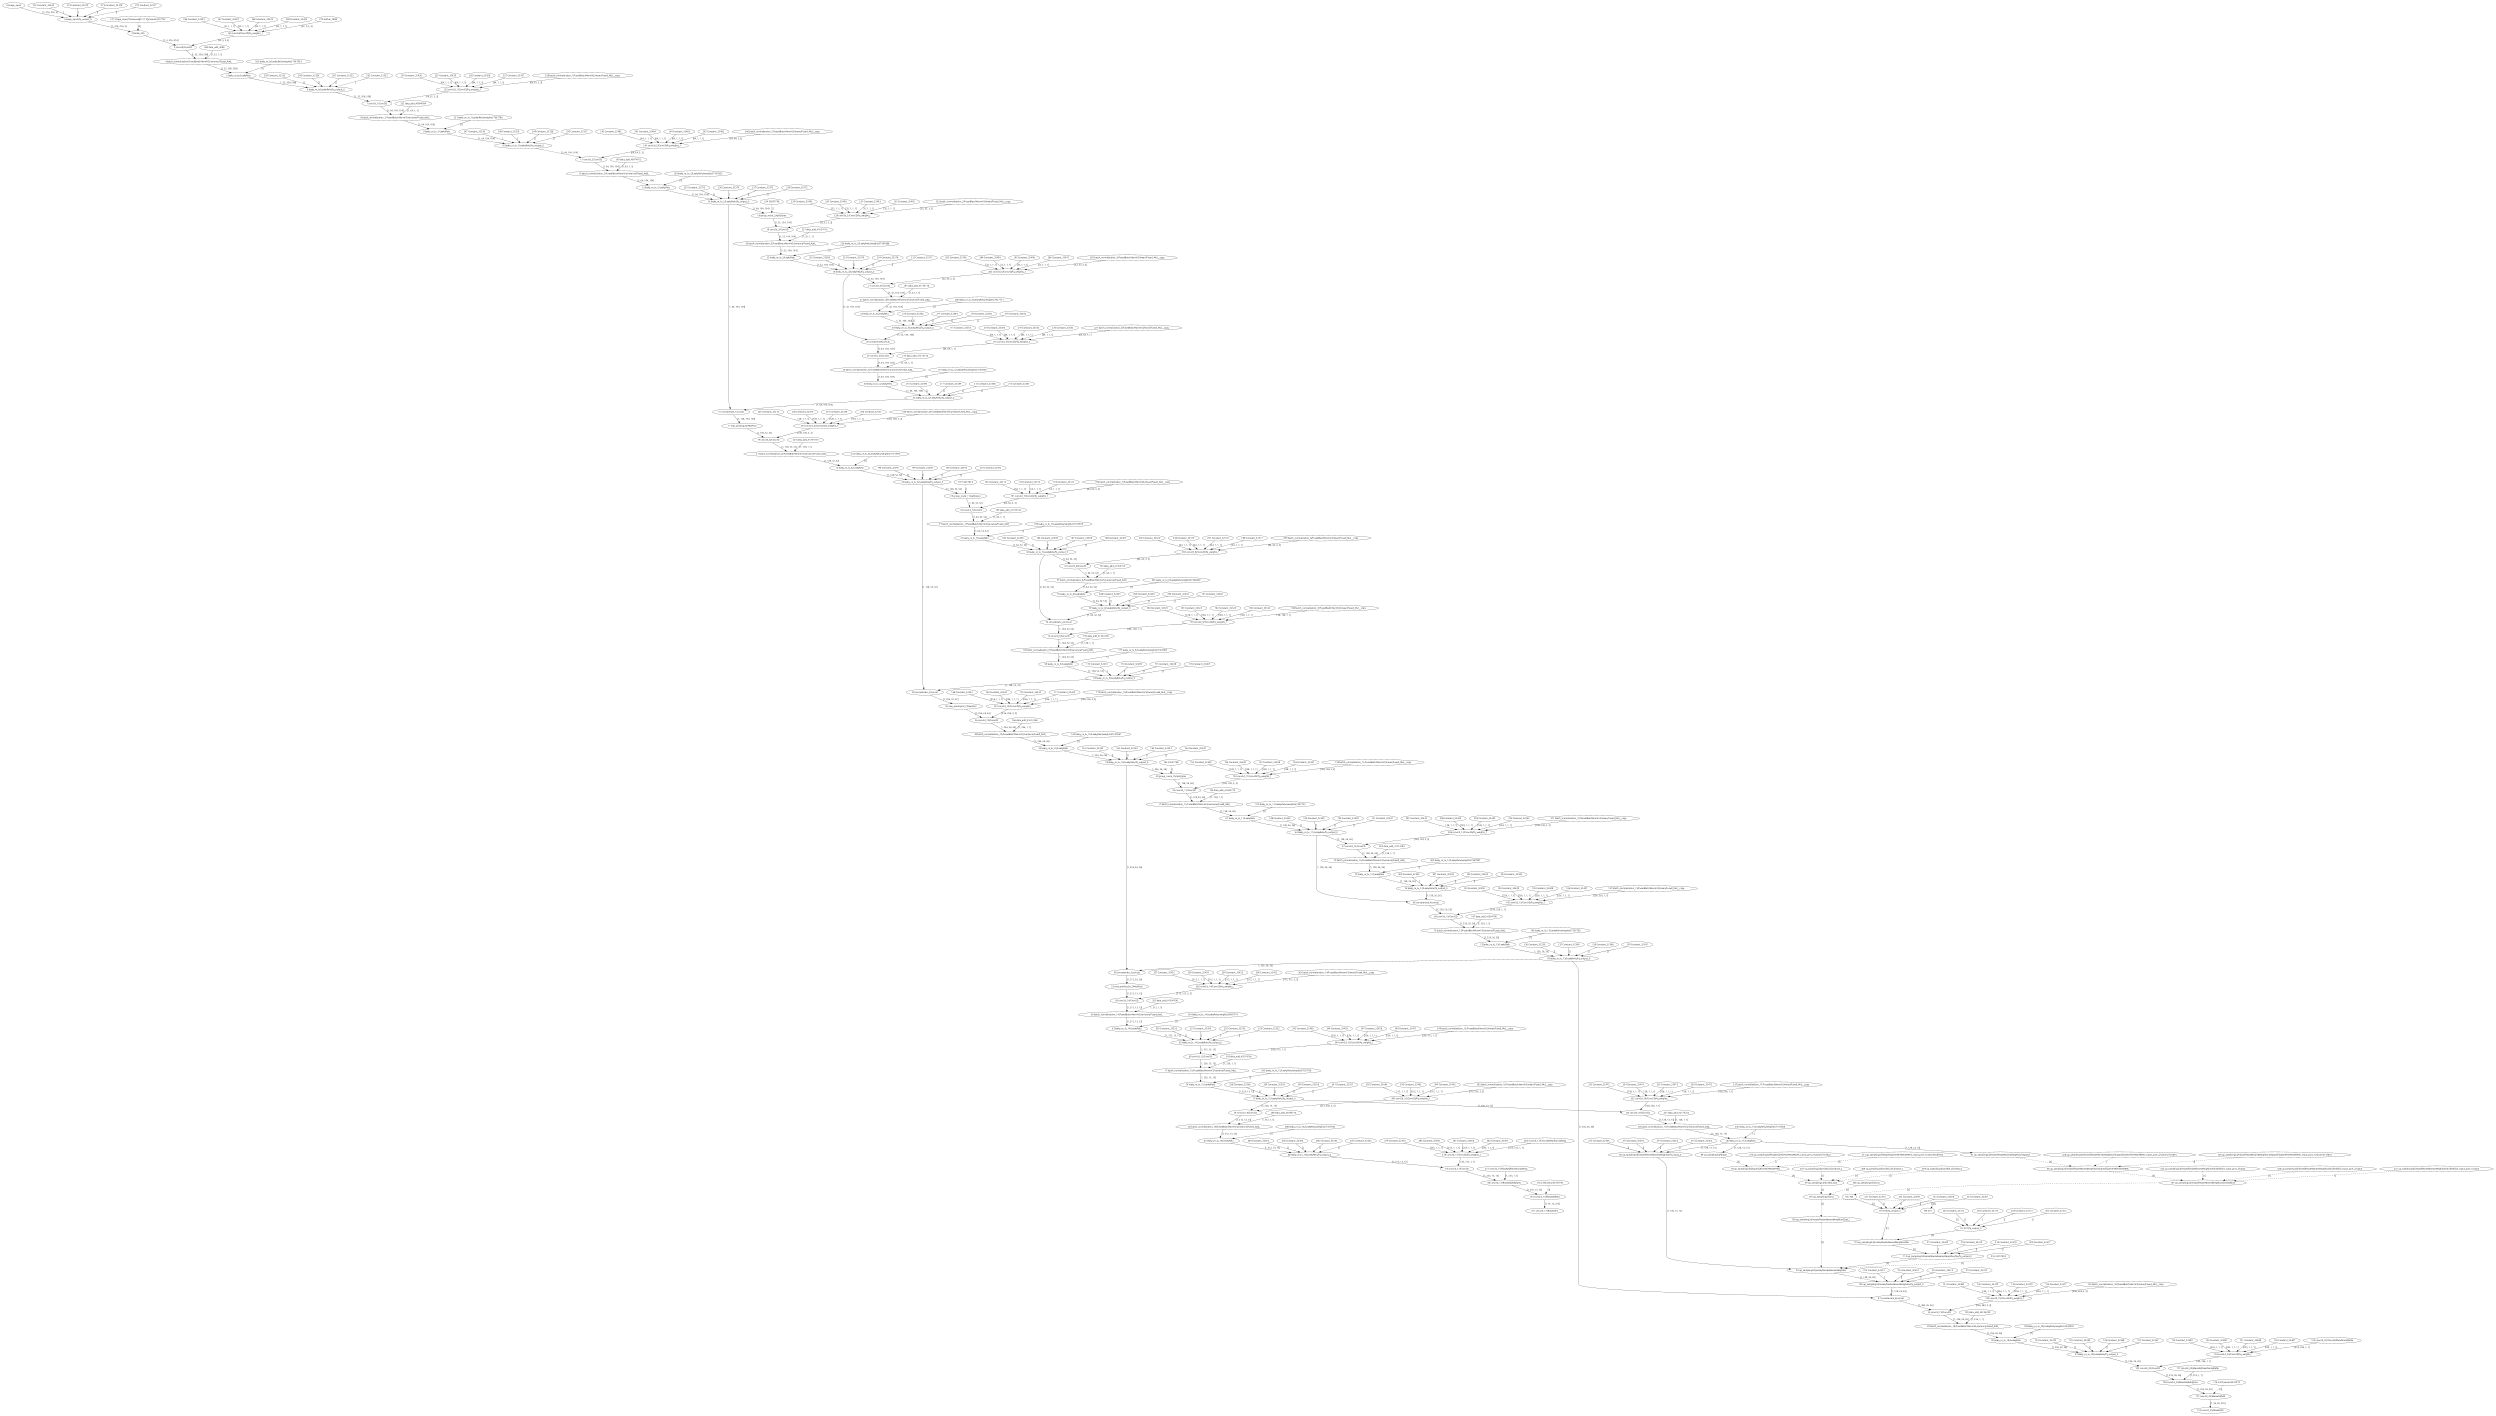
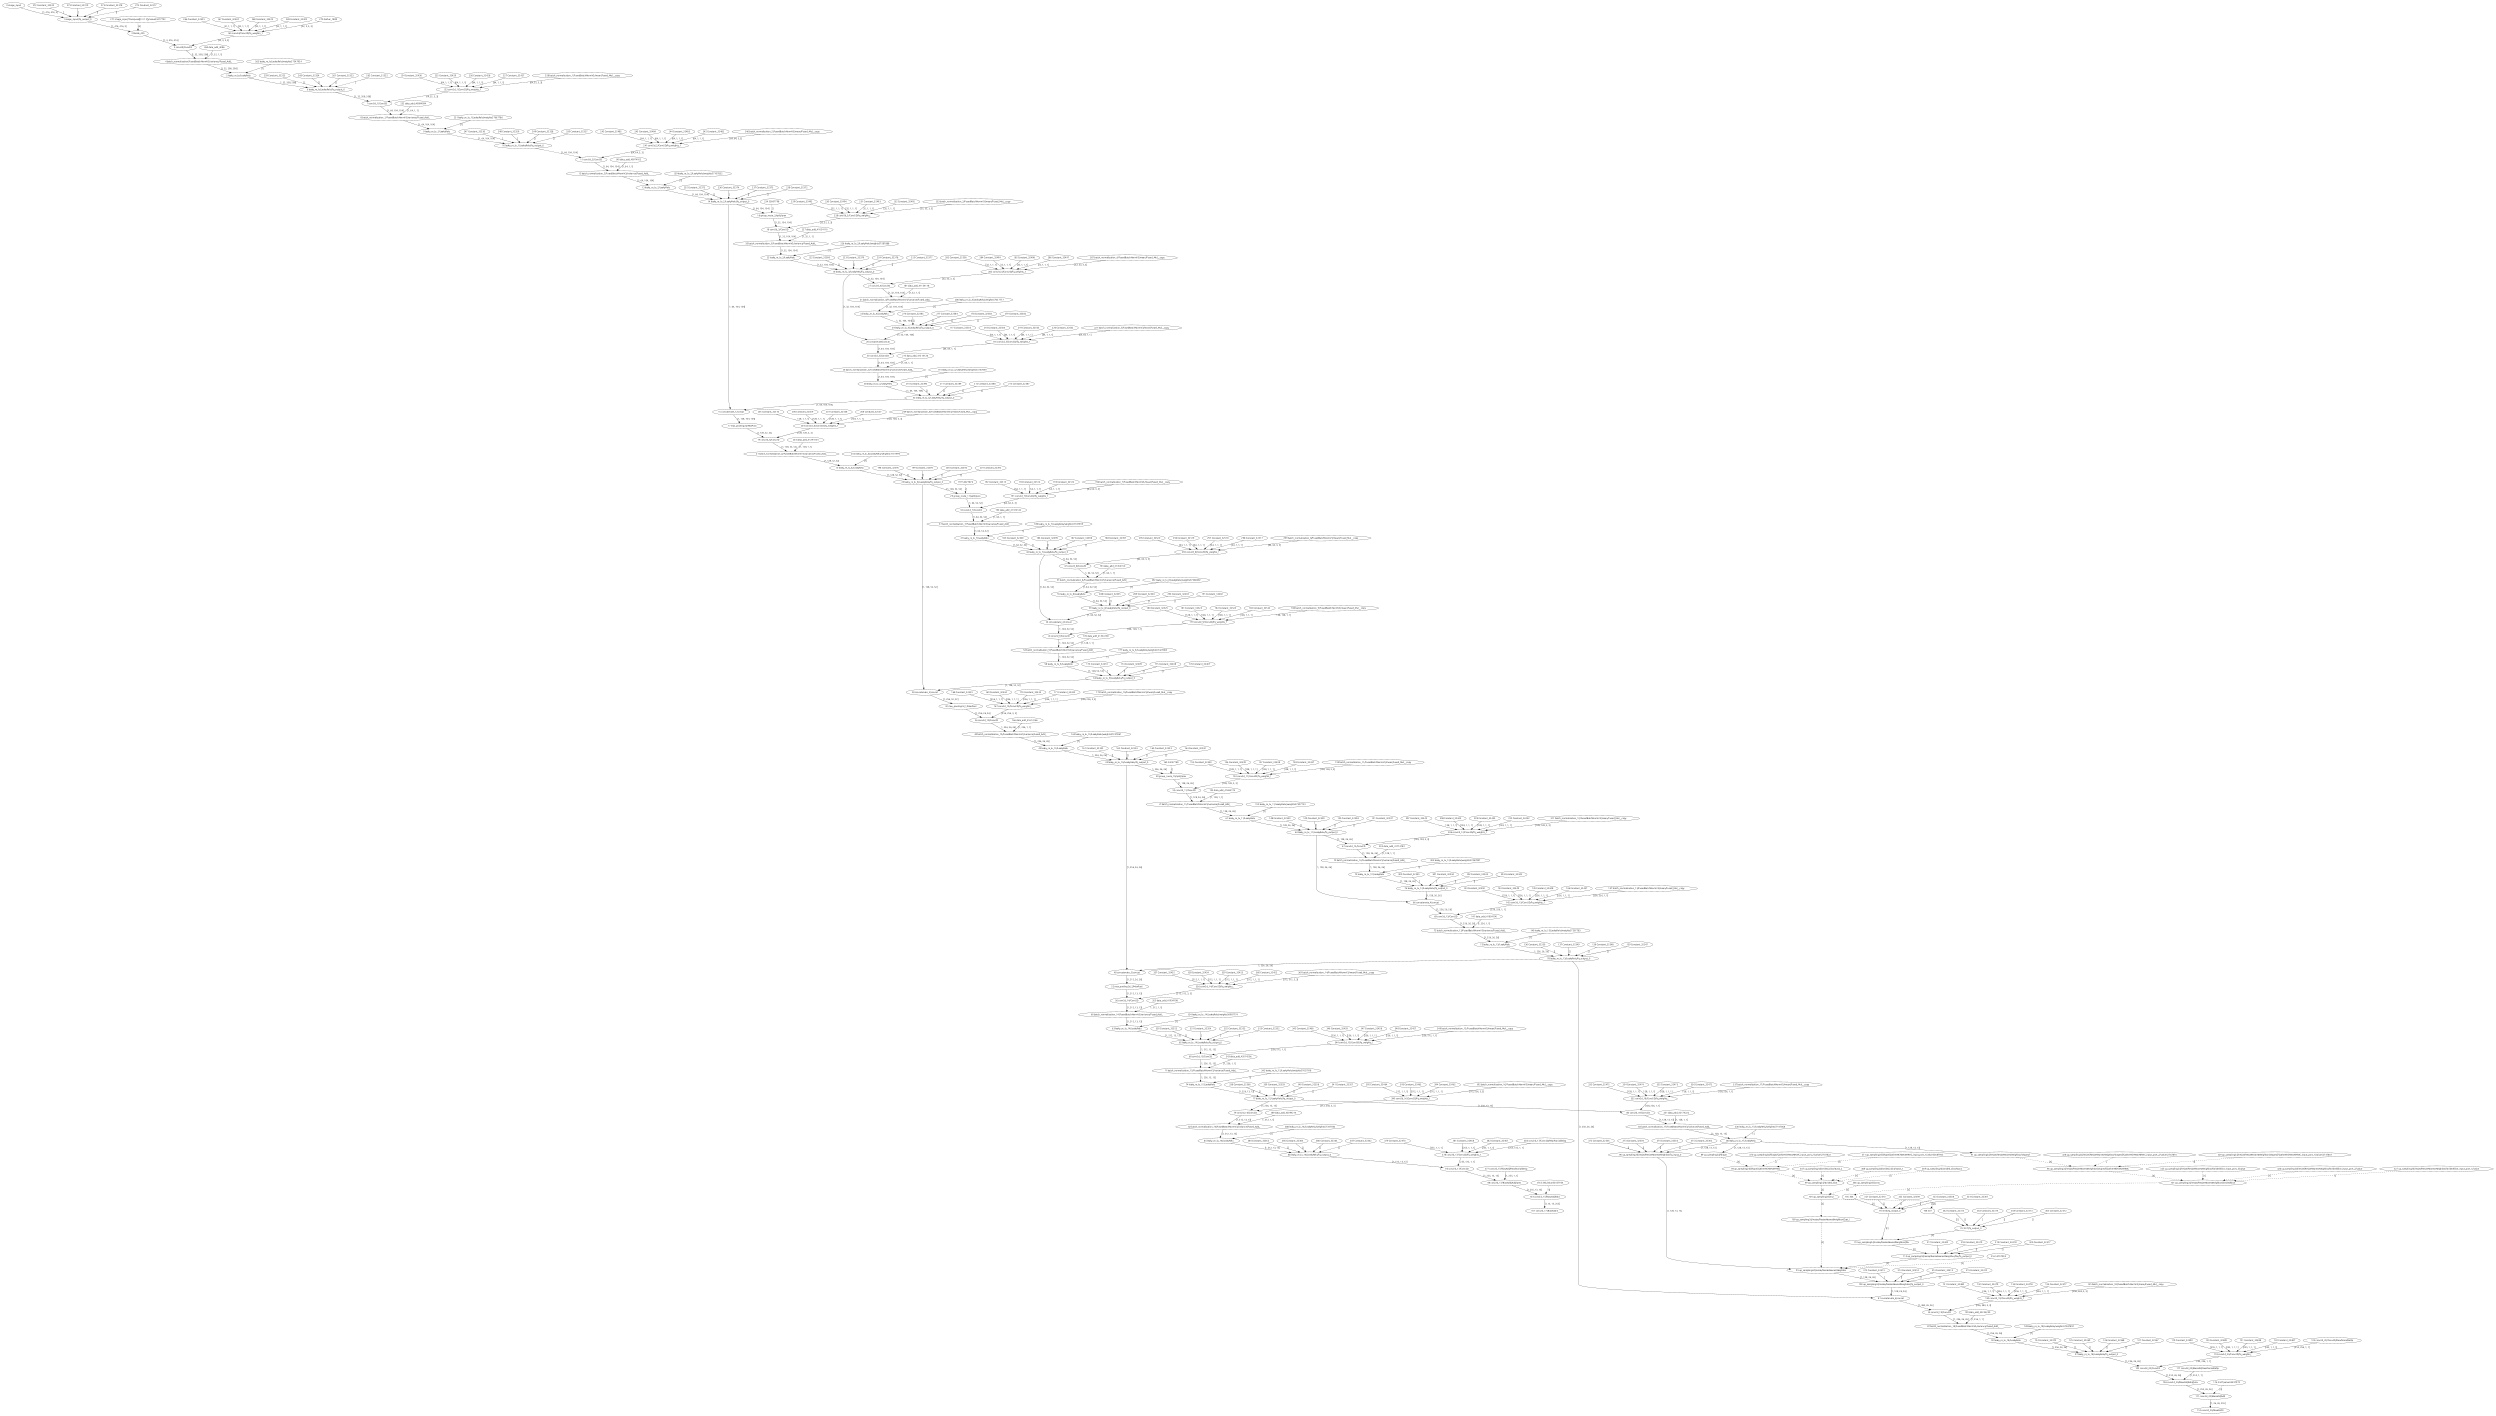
(1429, 1141) -> none
